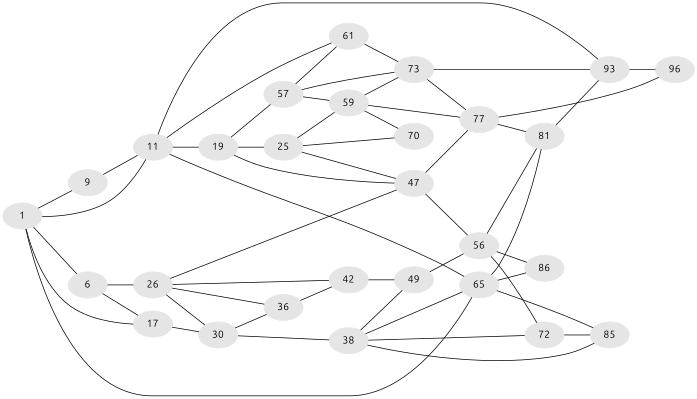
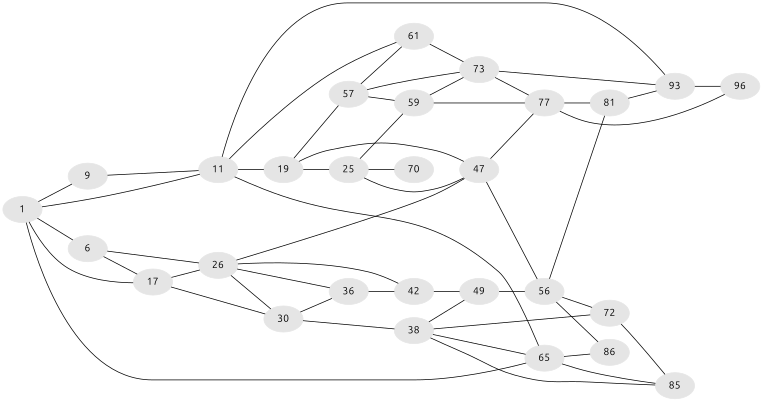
(381, 120) -> none
(523, 215) -> none
none -> (186, 274)
